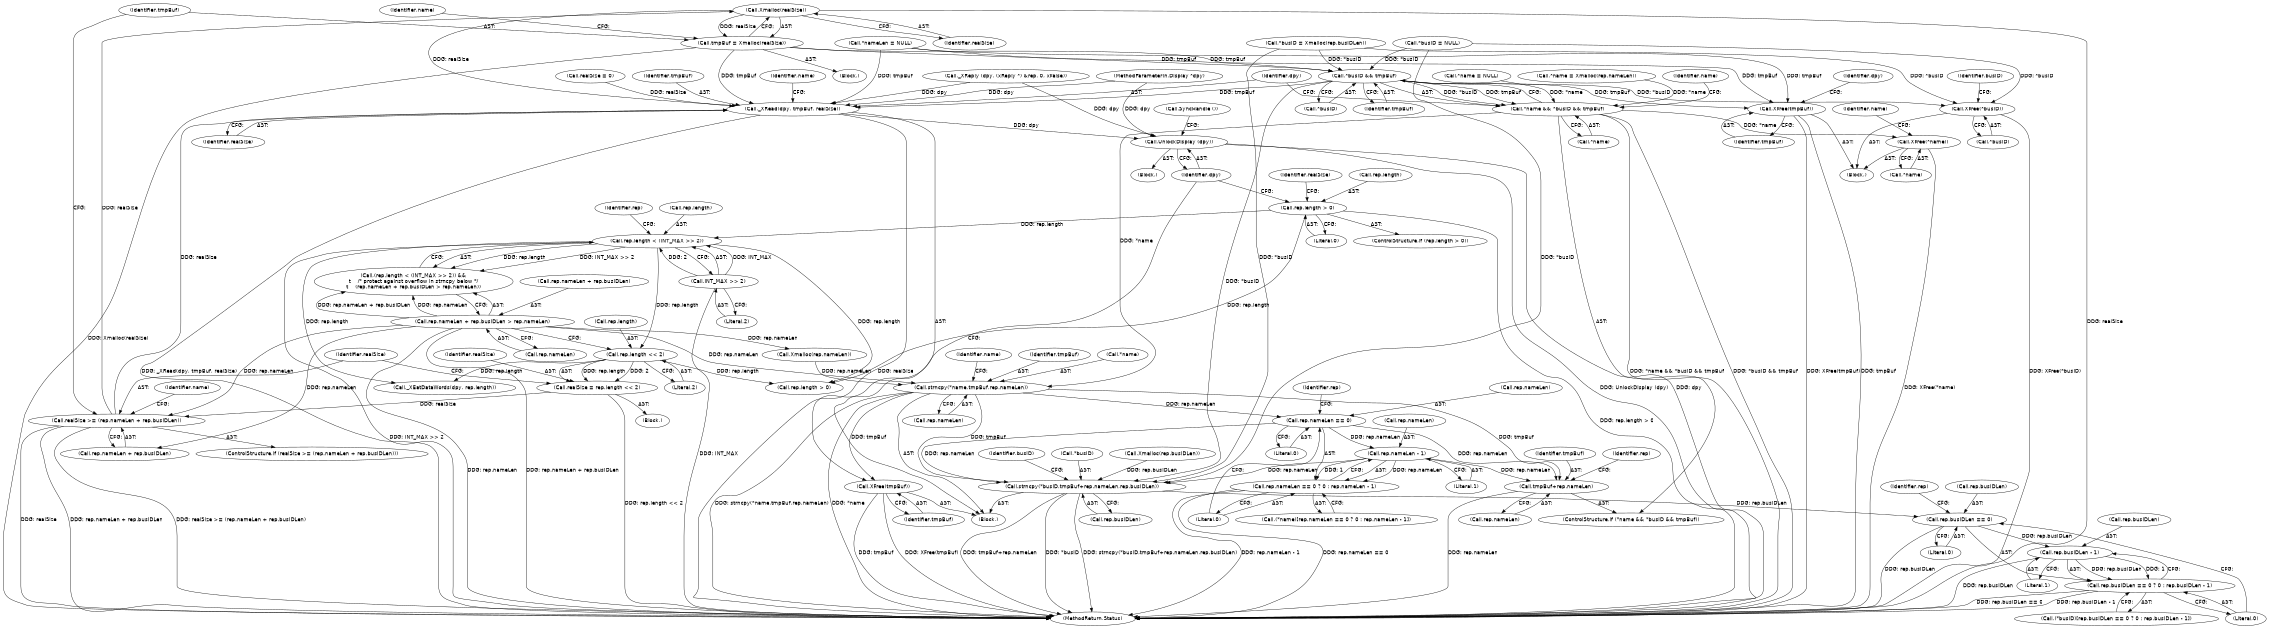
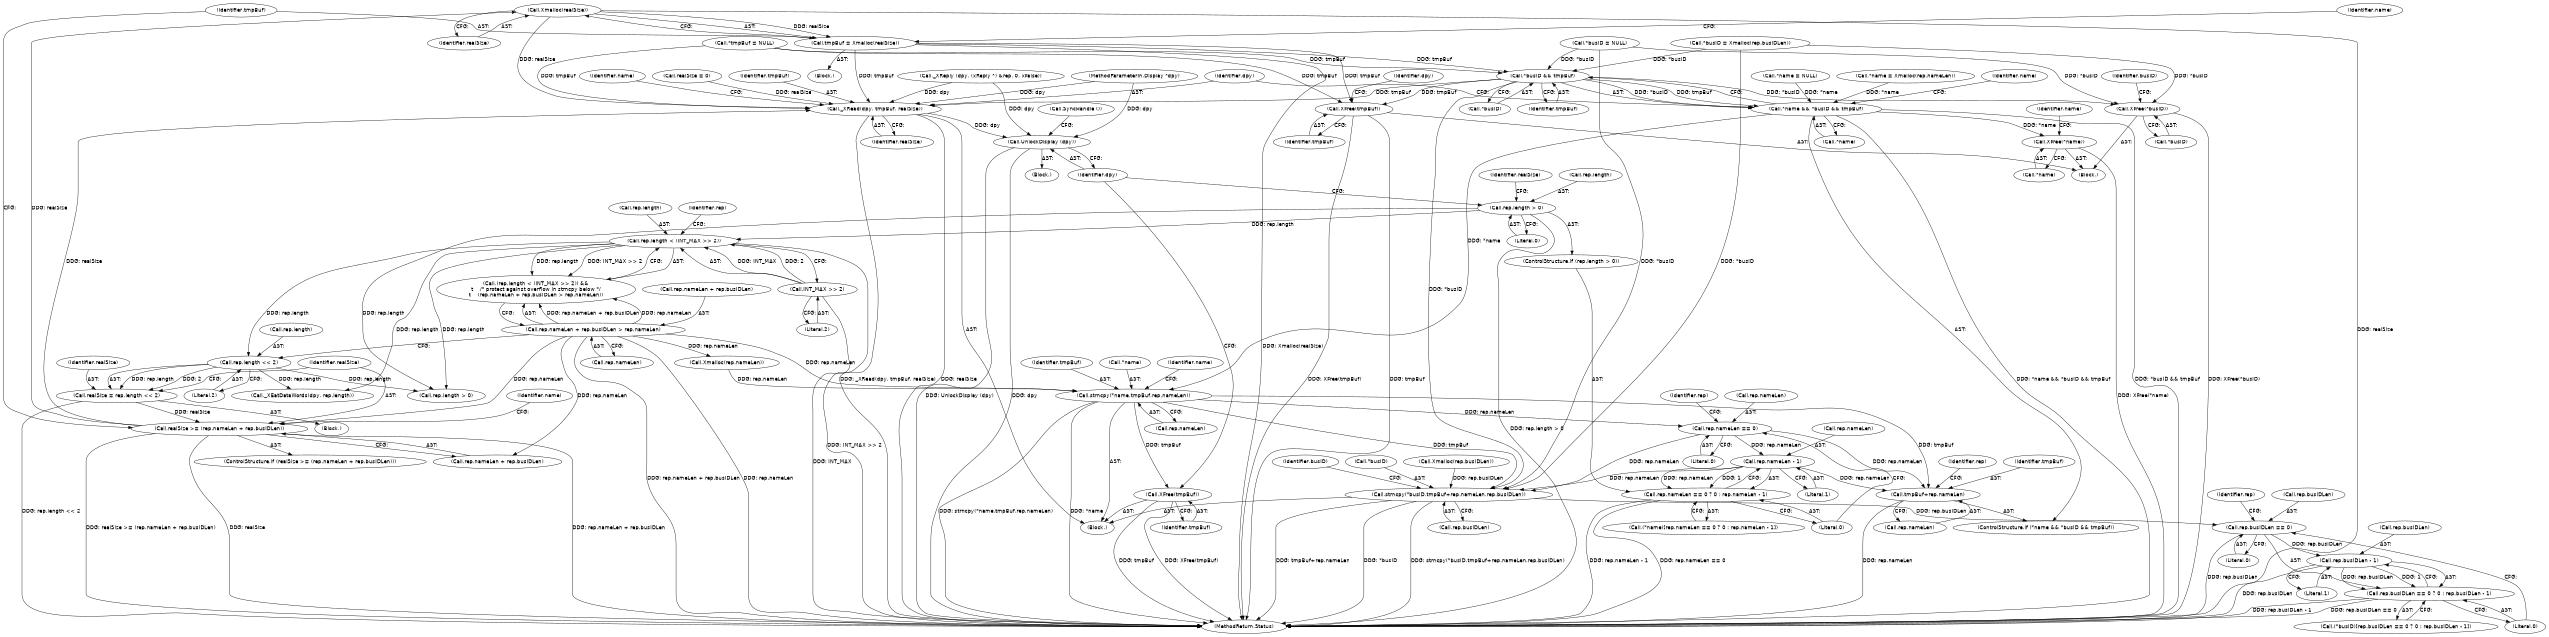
(880, 43) -> (745, 43)
(1324, 453) -> (1592, 390)
